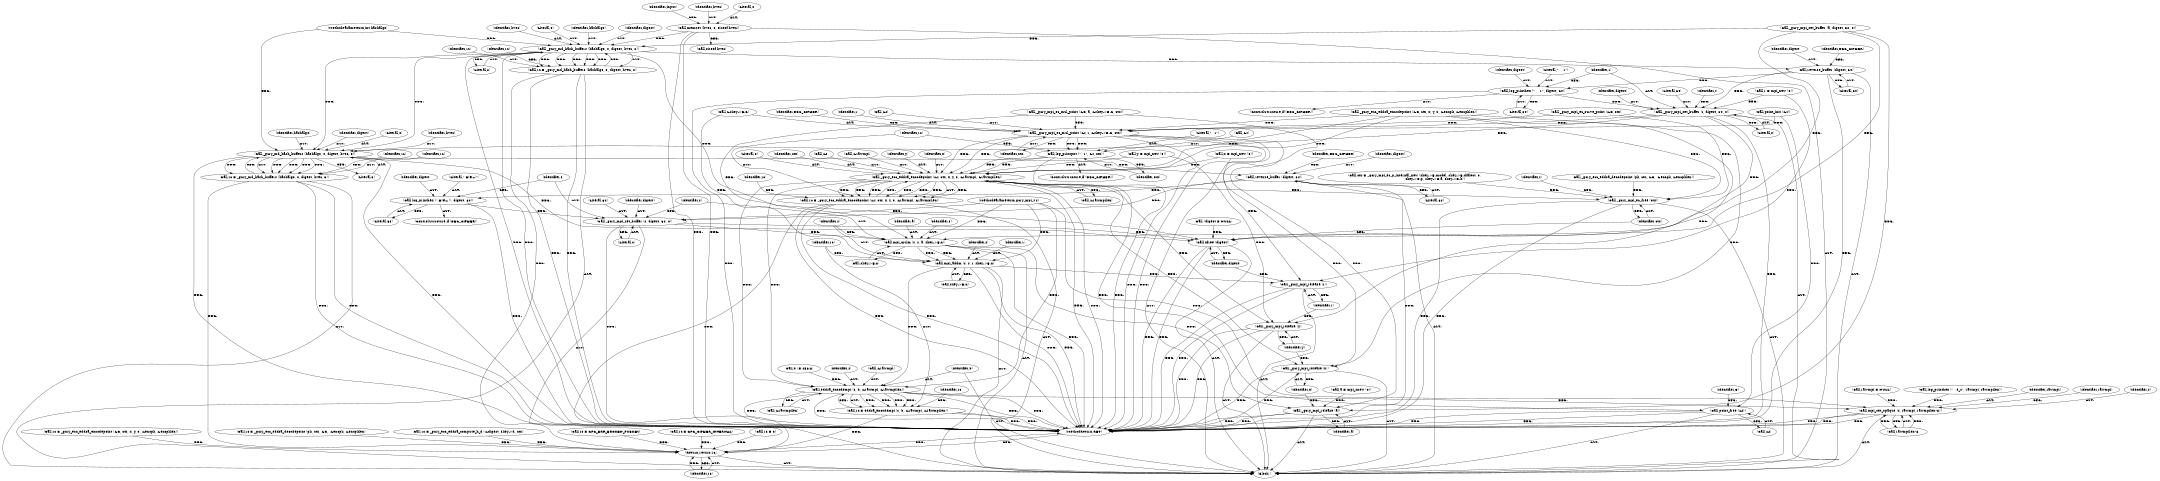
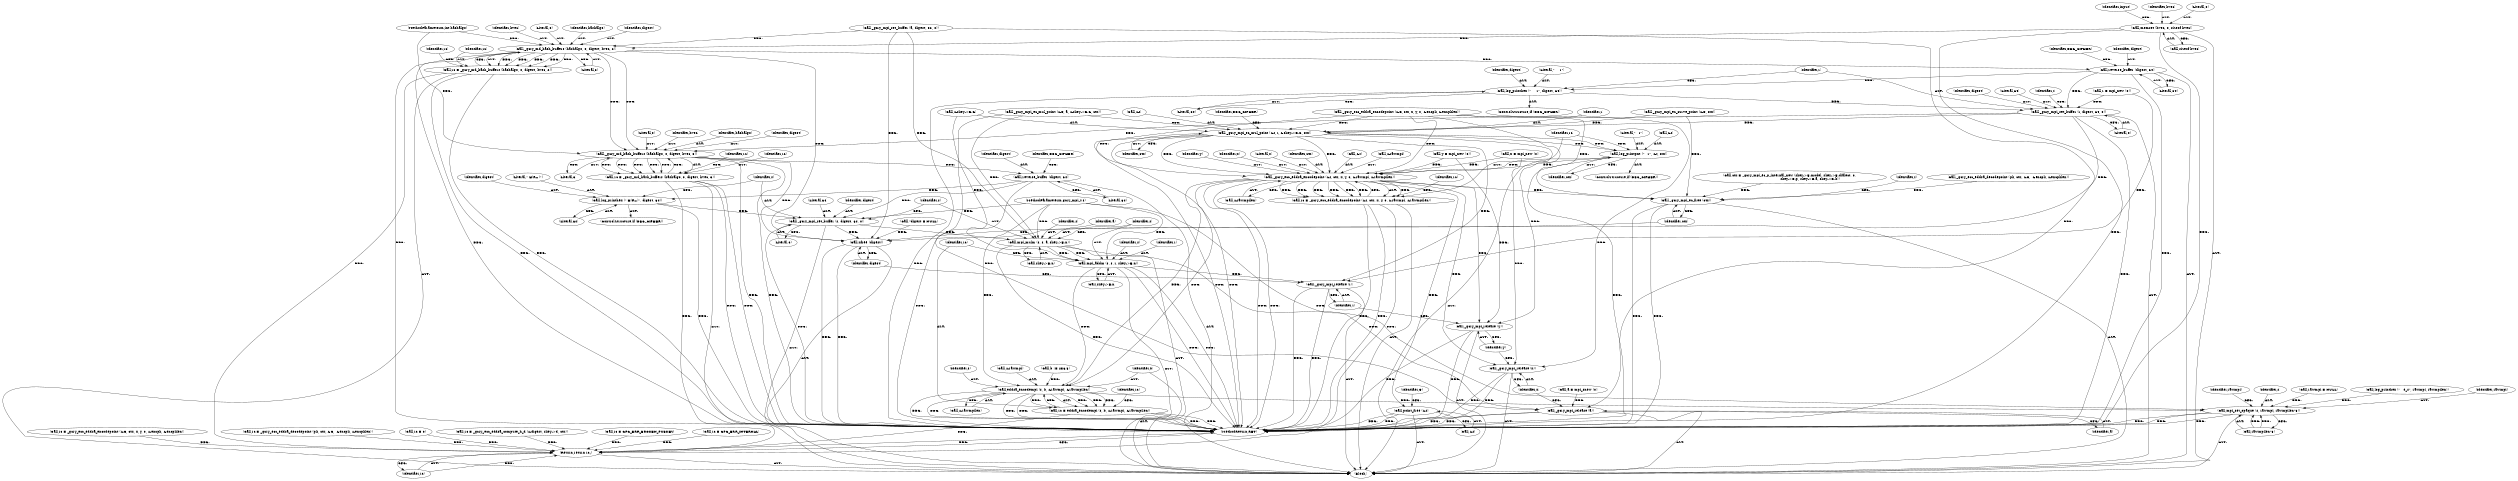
none -> (2168, 41)
(1773, 112) -> none
(701, 432) -> (731, 432)
